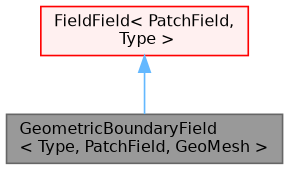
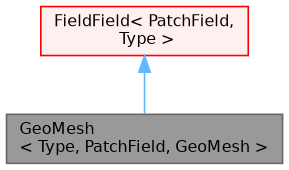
(145, 139) -> (145, 139)
